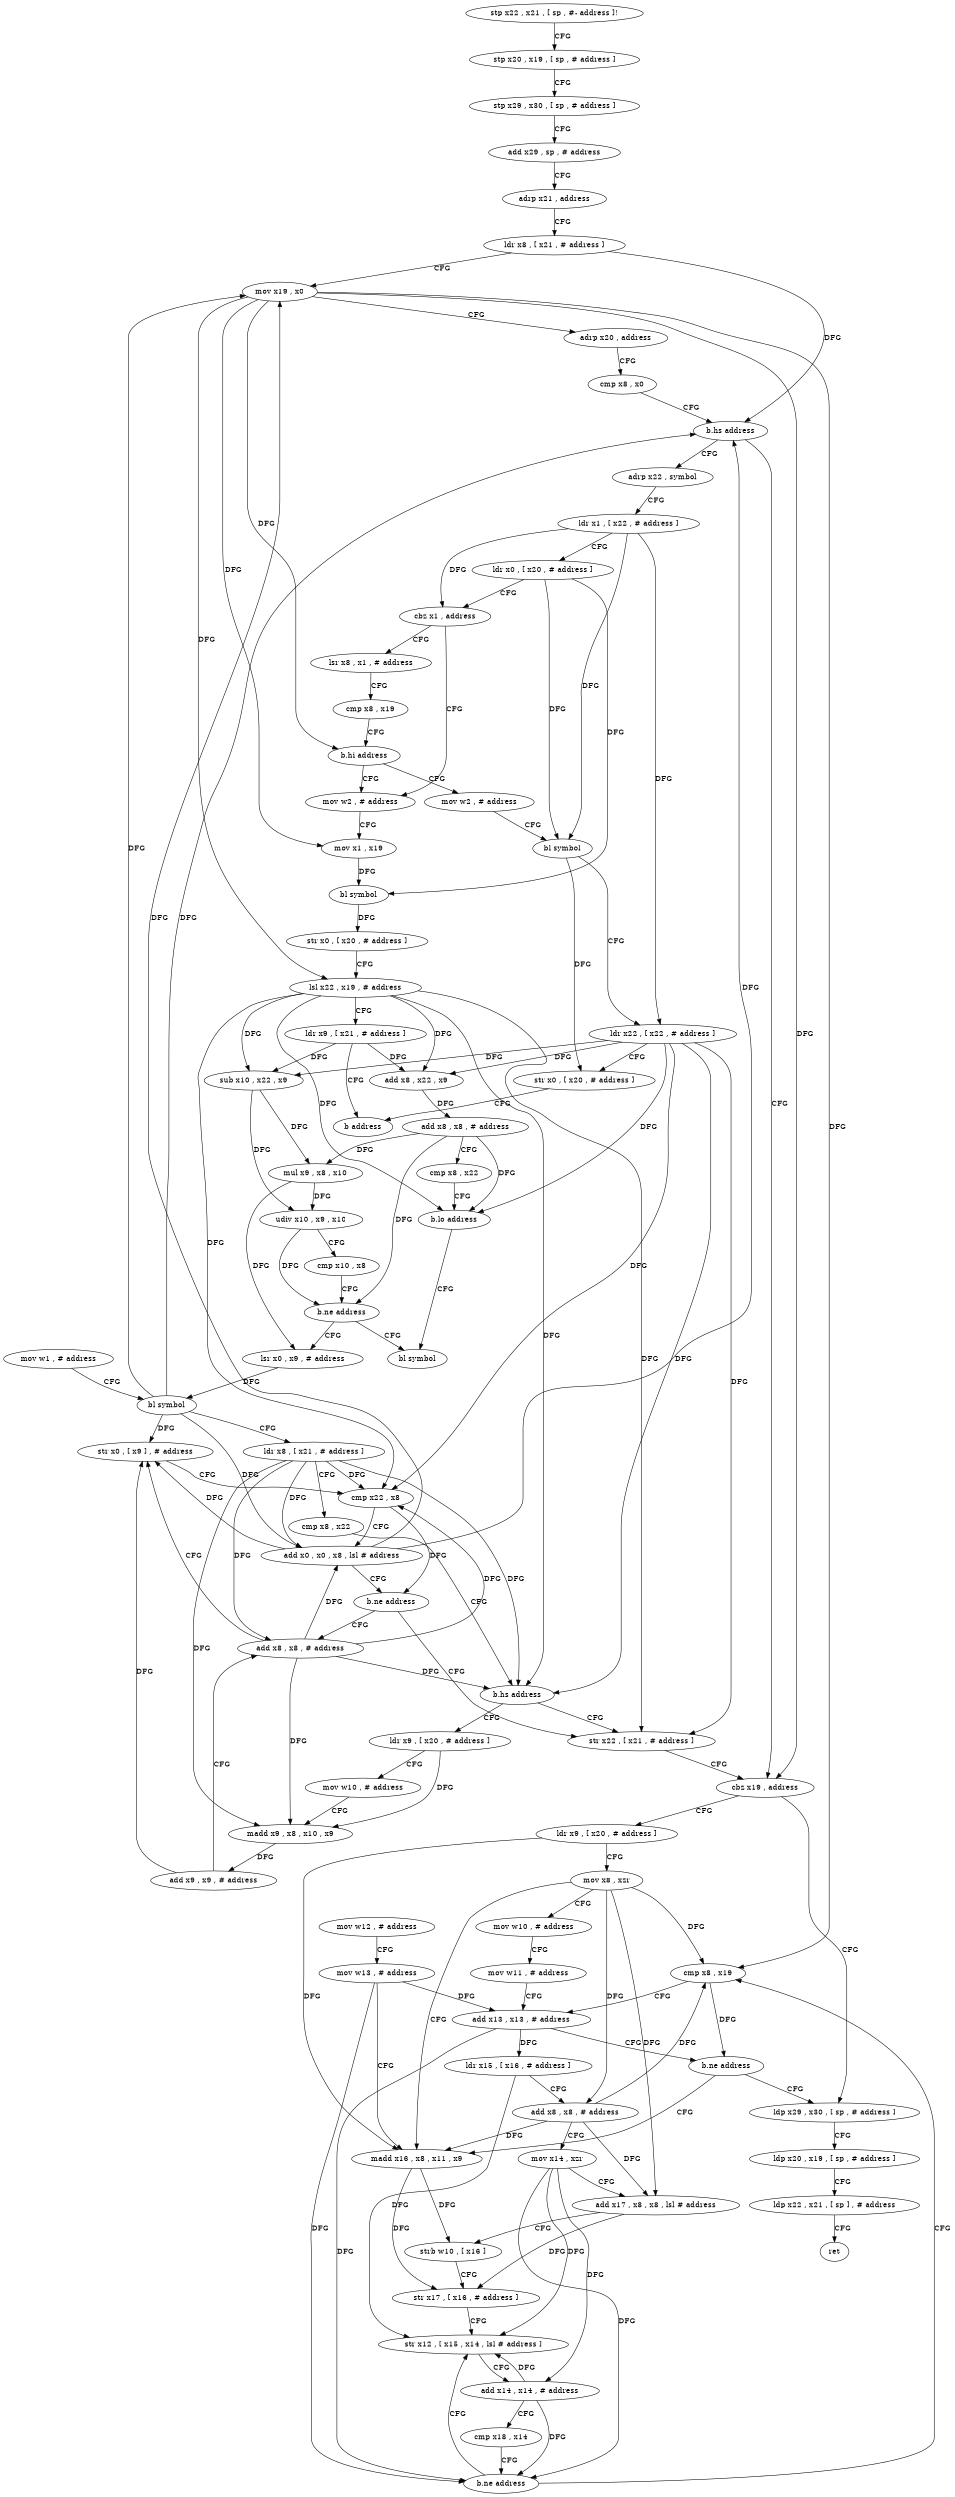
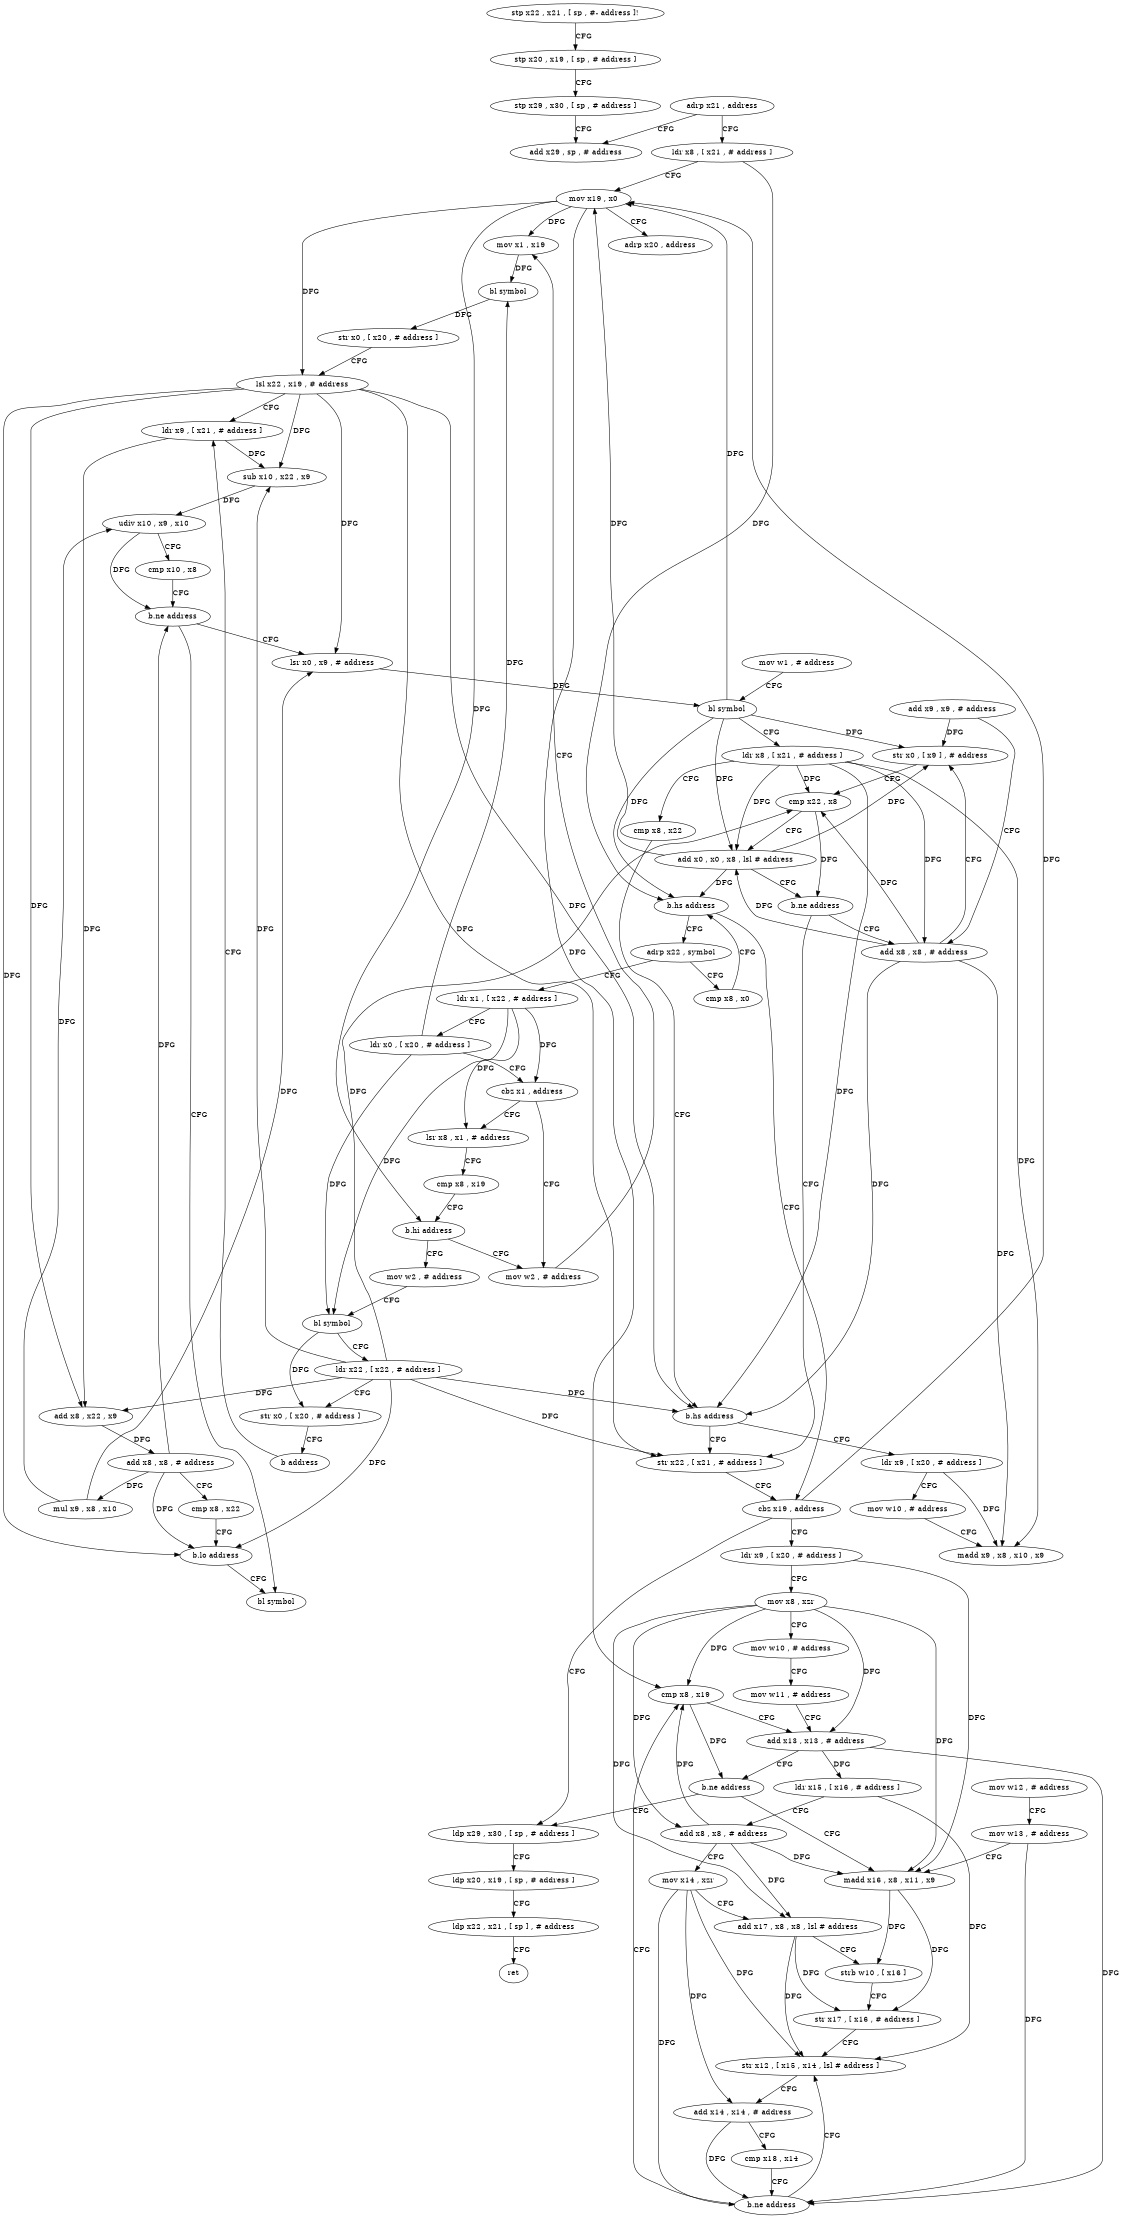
(555, 173) -> (652, 128)
(619, 359) -> (703, 974)
(655, 774) -> (497, 1060)
(797, 838) -> (1043, 793)
(346, 1079) -> (225, 964)
(283, 1125) -> none
(207, 1269) -> (341, 517)
(254, 1856) -> none
(446, 1996) -> (863, 1662)
(439, 2020) -> (945, 1741)
(514, 2367) -> (785, 1995)
